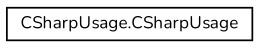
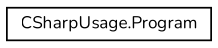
(130, 24) -> (109, 24)
